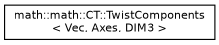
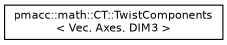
(110, 22) -> (114, 22)
